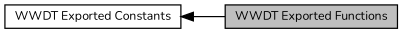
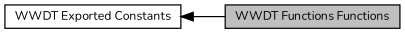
(311, 17) -> (313, 17)
